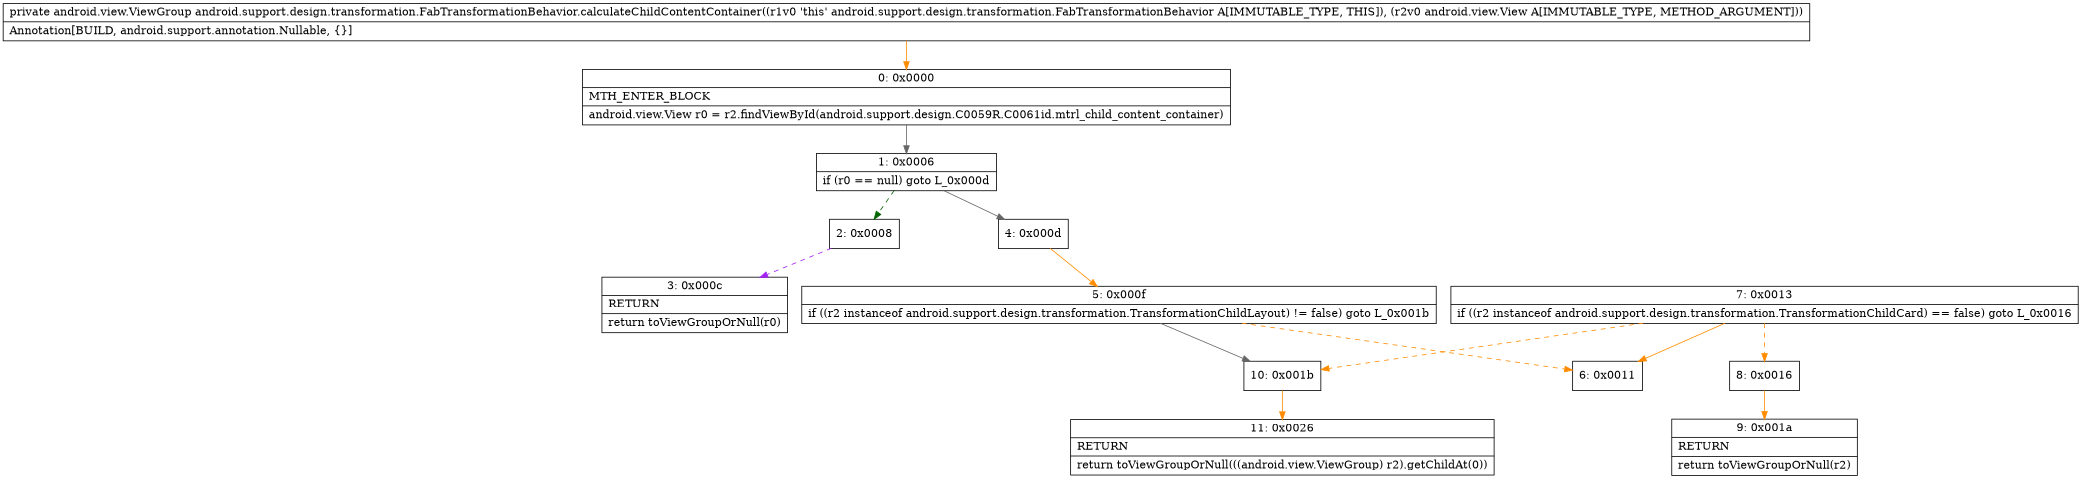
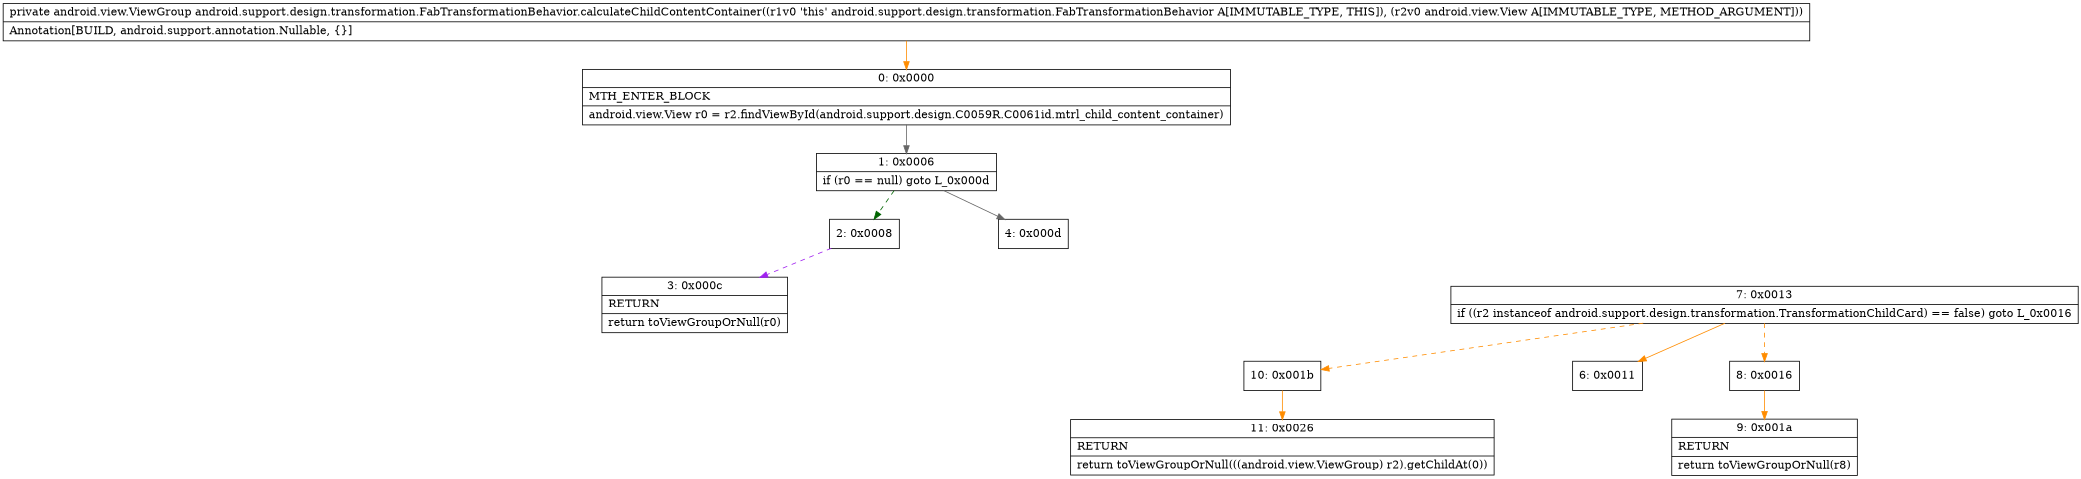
(1119, 305) -> none
(1765, 466) -> (1765, 466)
